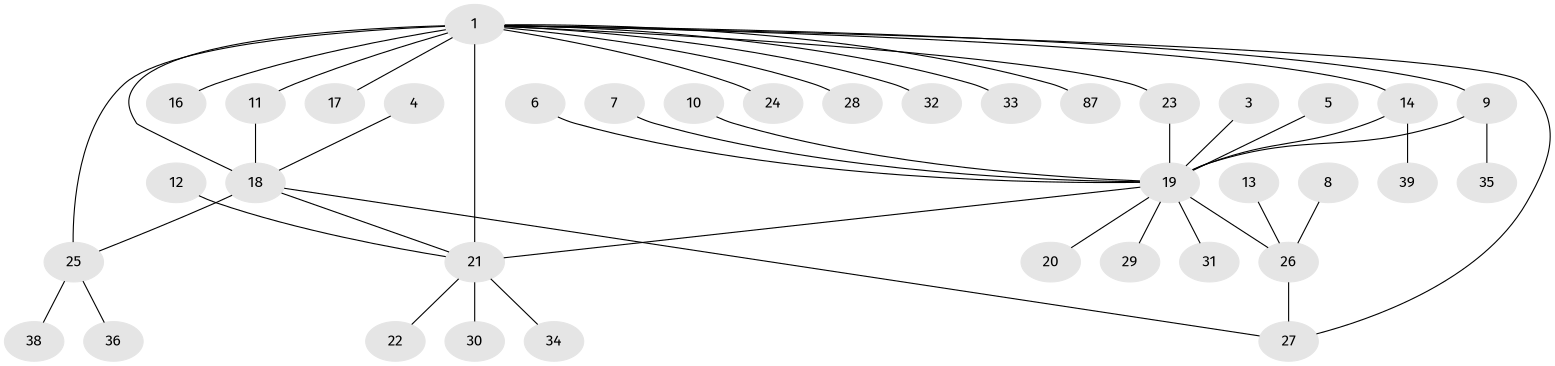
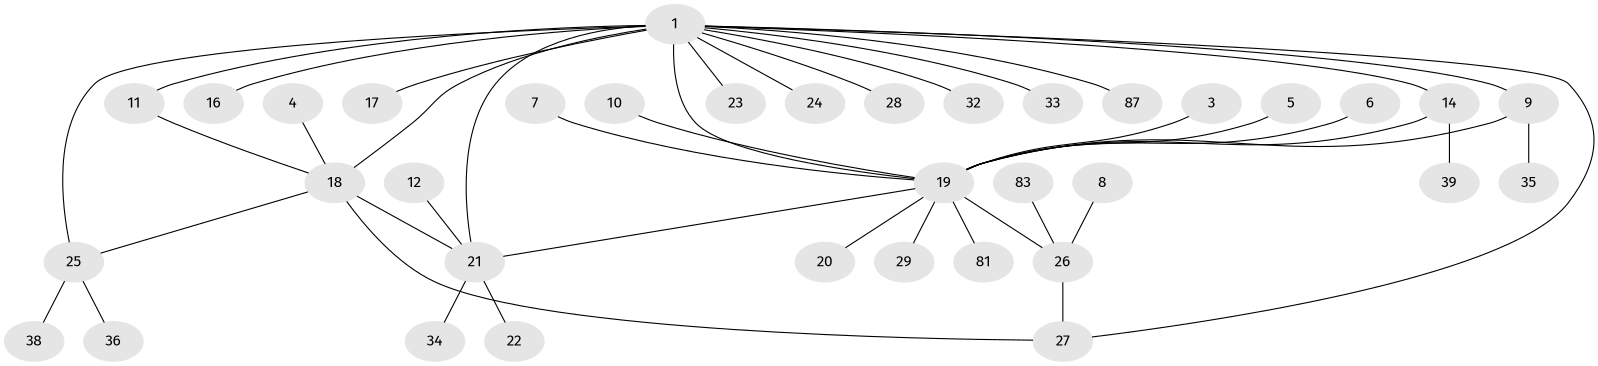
(1170, 143) -> (704, 129)
(1249, 183) -> (1023, 183)
(1209, 262) -> (984, 262)
(475, 341) -> none
